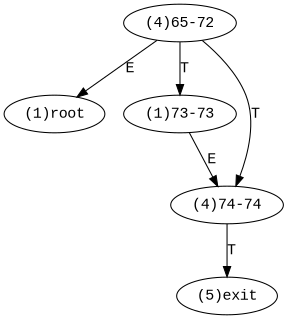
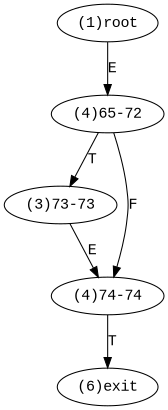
(121, 66) -> (108, 63)
(180, 114) -> (61, 205)
(256, 114) -> (133, 205)
(227, 296) -> (108, 387)
